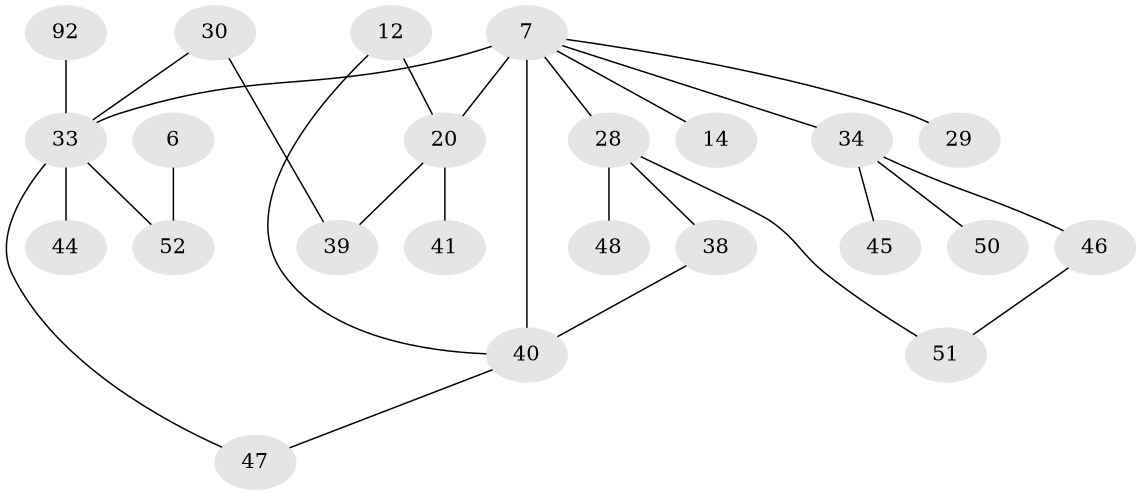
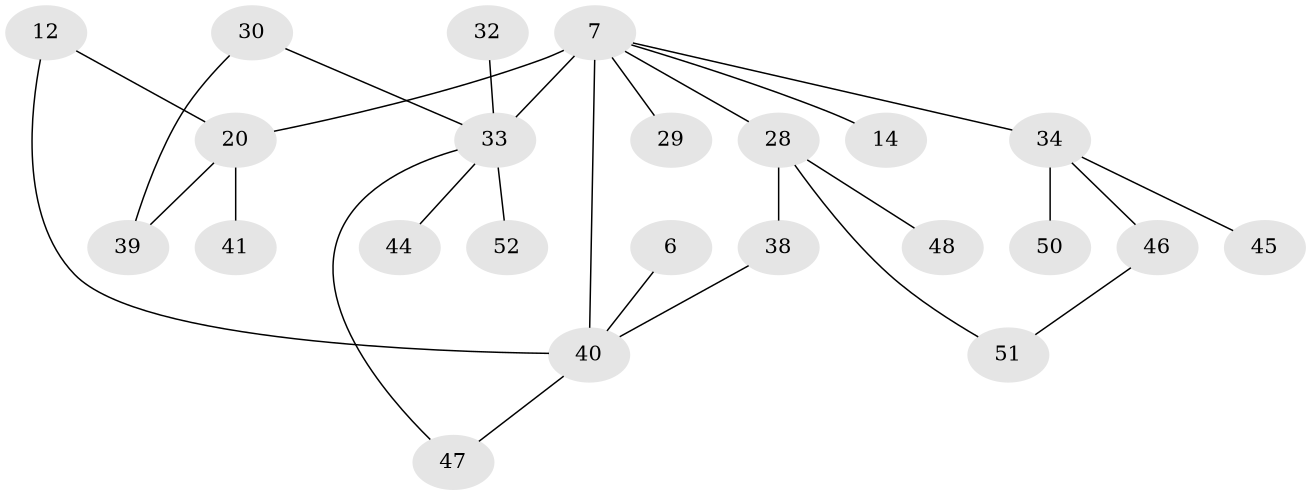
(66, 33) -> (488, 33)
(173, 194) -> (630, 301)
